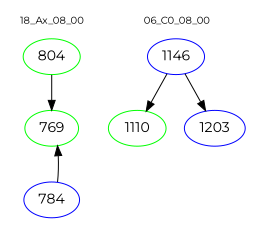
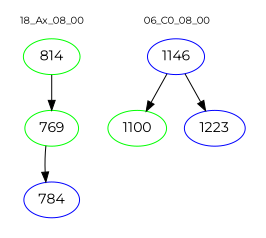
(52, 57) -> (52, 57)
(137, 128) -> (137, 128)
(215, 128) -> (215, 128)
(58, 169) -> (45, 159)
